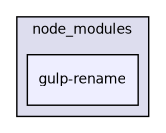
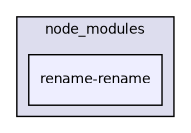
(83, 80) -> (95, 80)
